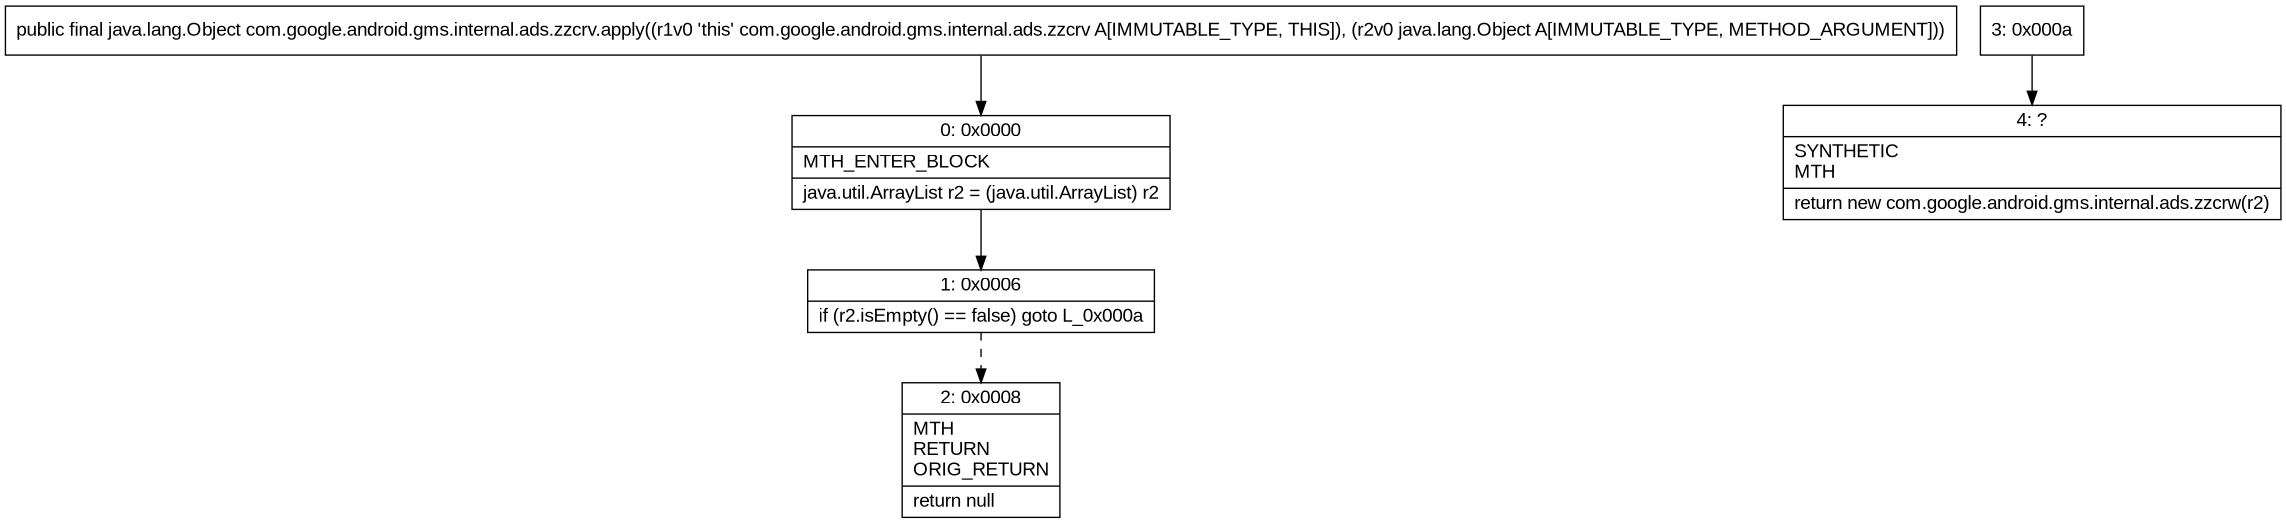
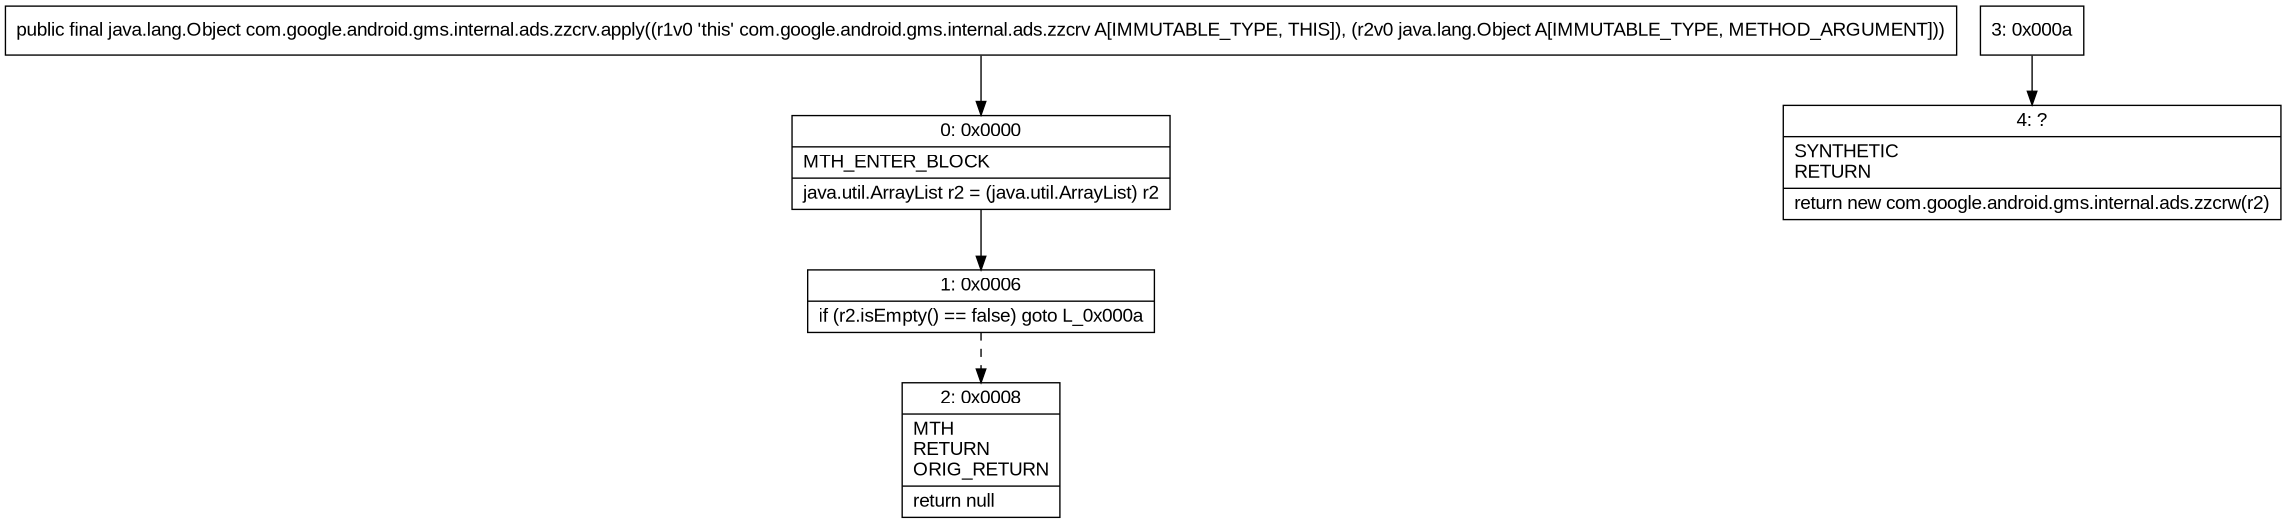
(1815, 172) -> (1833, 172)
